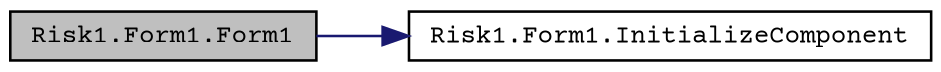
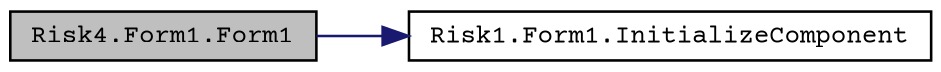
(163, 36) -> (163, 36)
